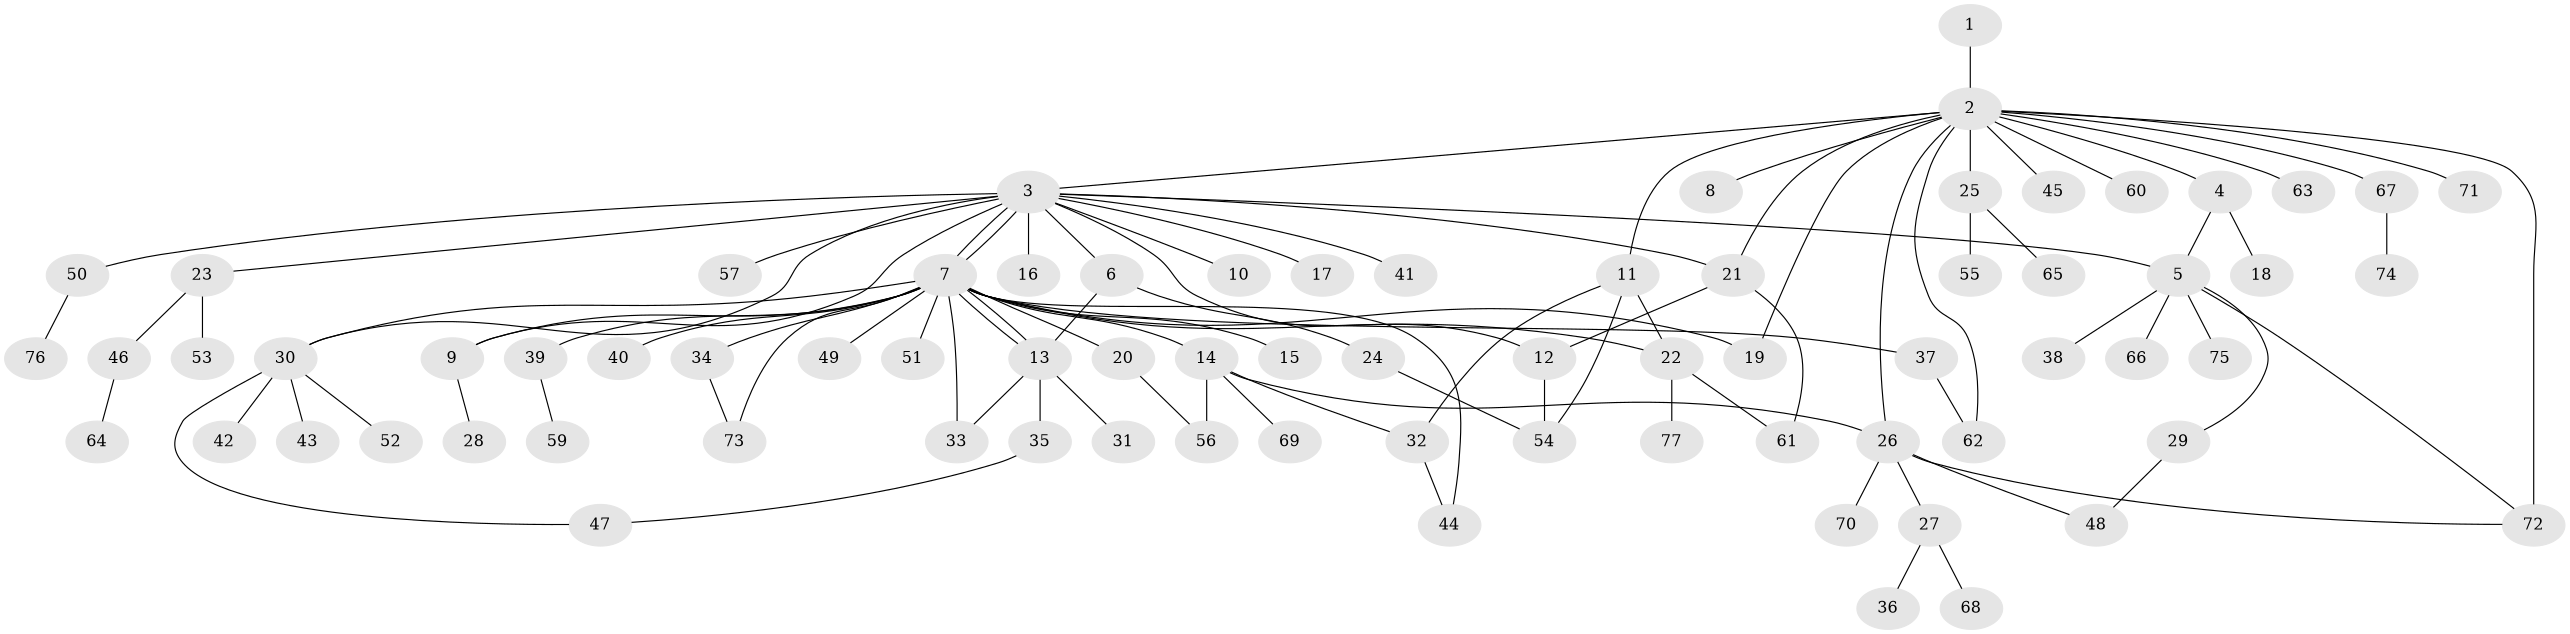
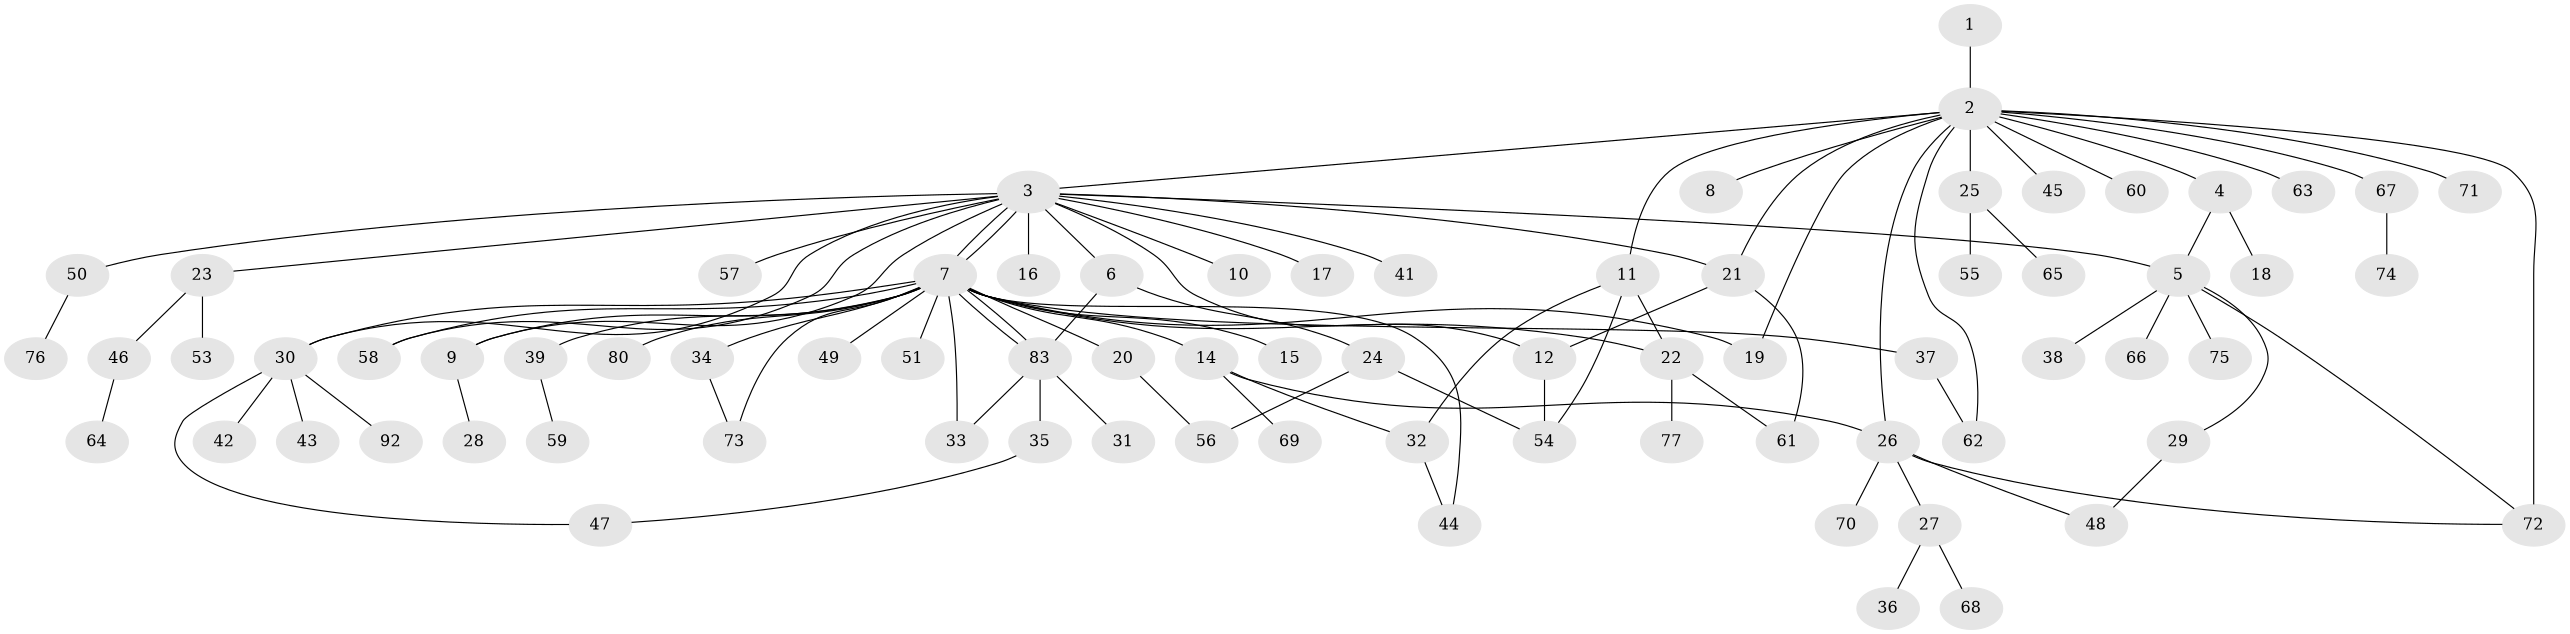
none -> (369, 359)
(619, 359) -> (619, 359)
(1040, 359) -> (1040, 359)
(1207, 400) -> (1284, 403)
(391, 442) -> (391, 442)
